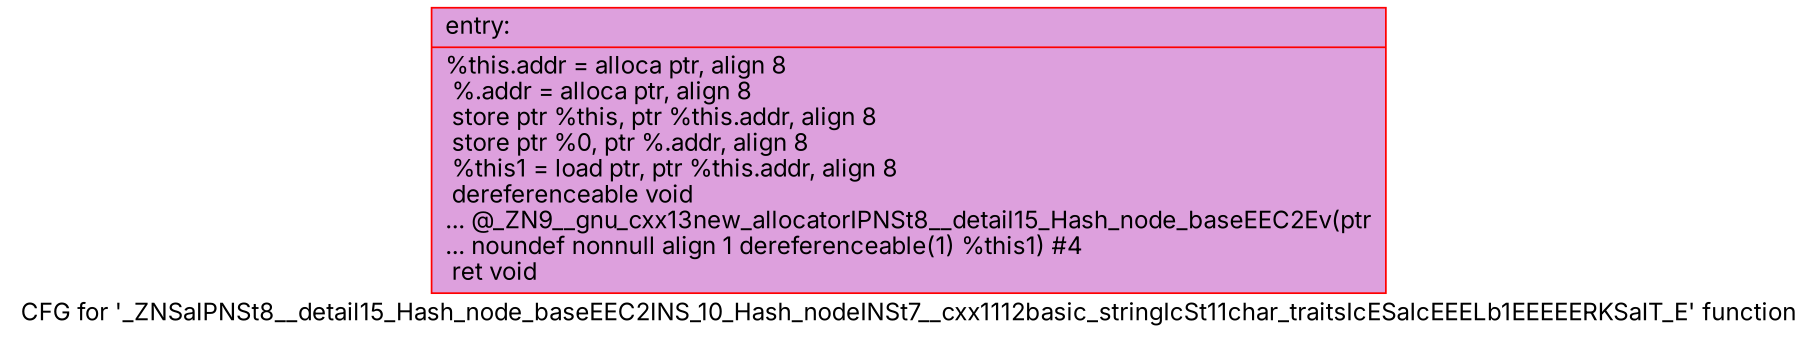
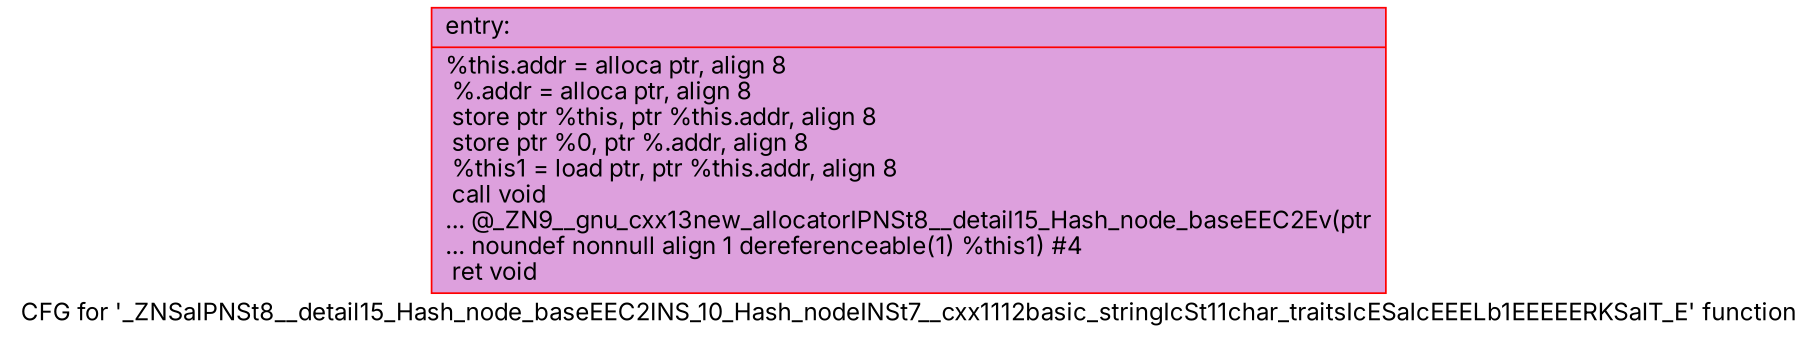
(570, 195) -> (496, 195)
